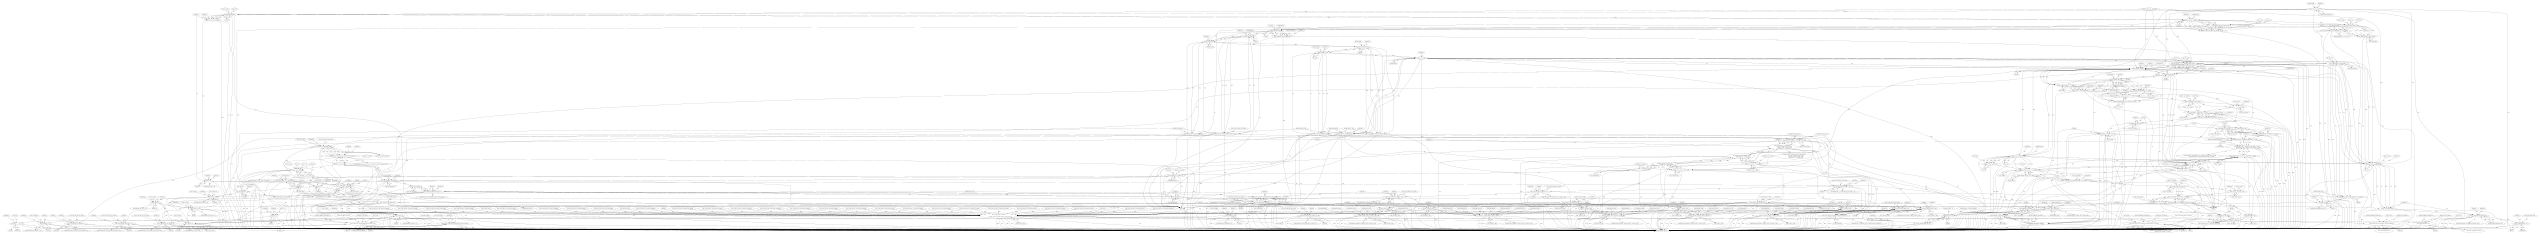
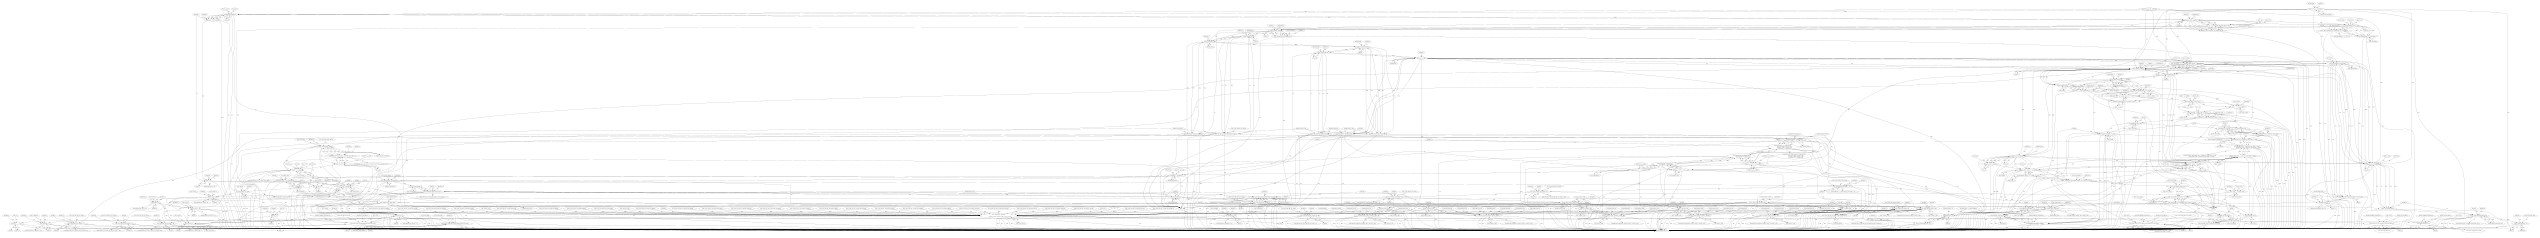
(1481, 170) -> (1482, 200)
